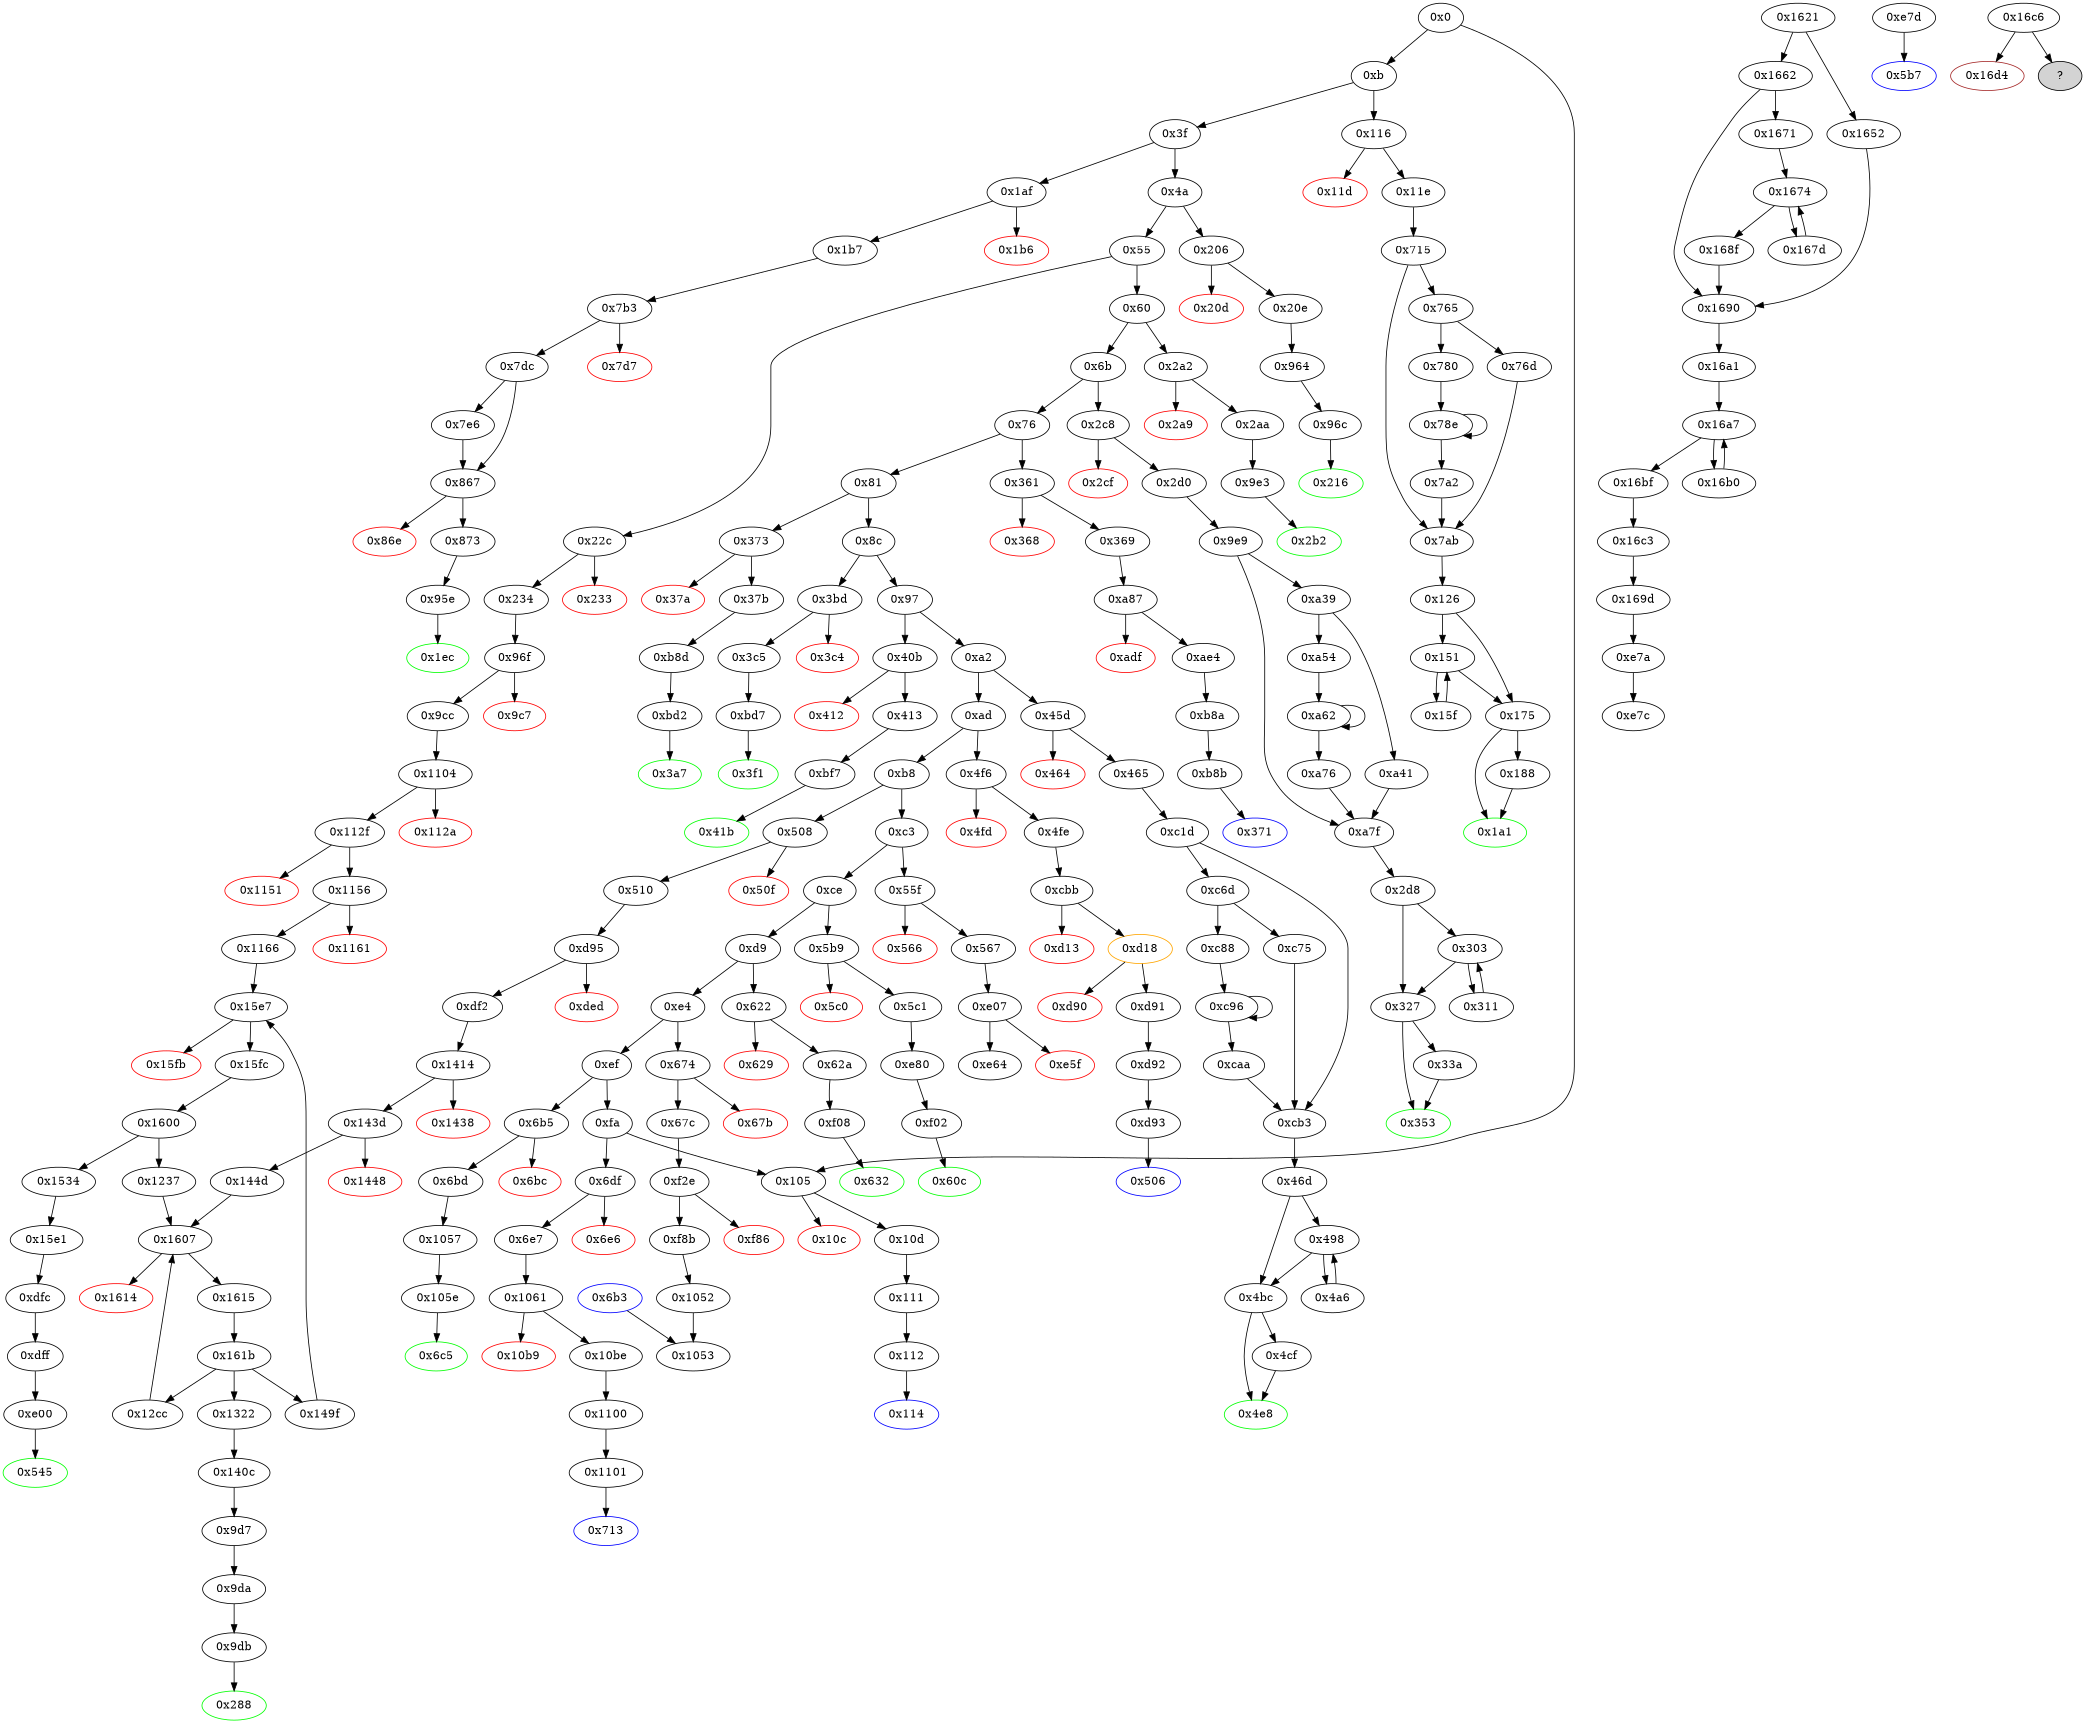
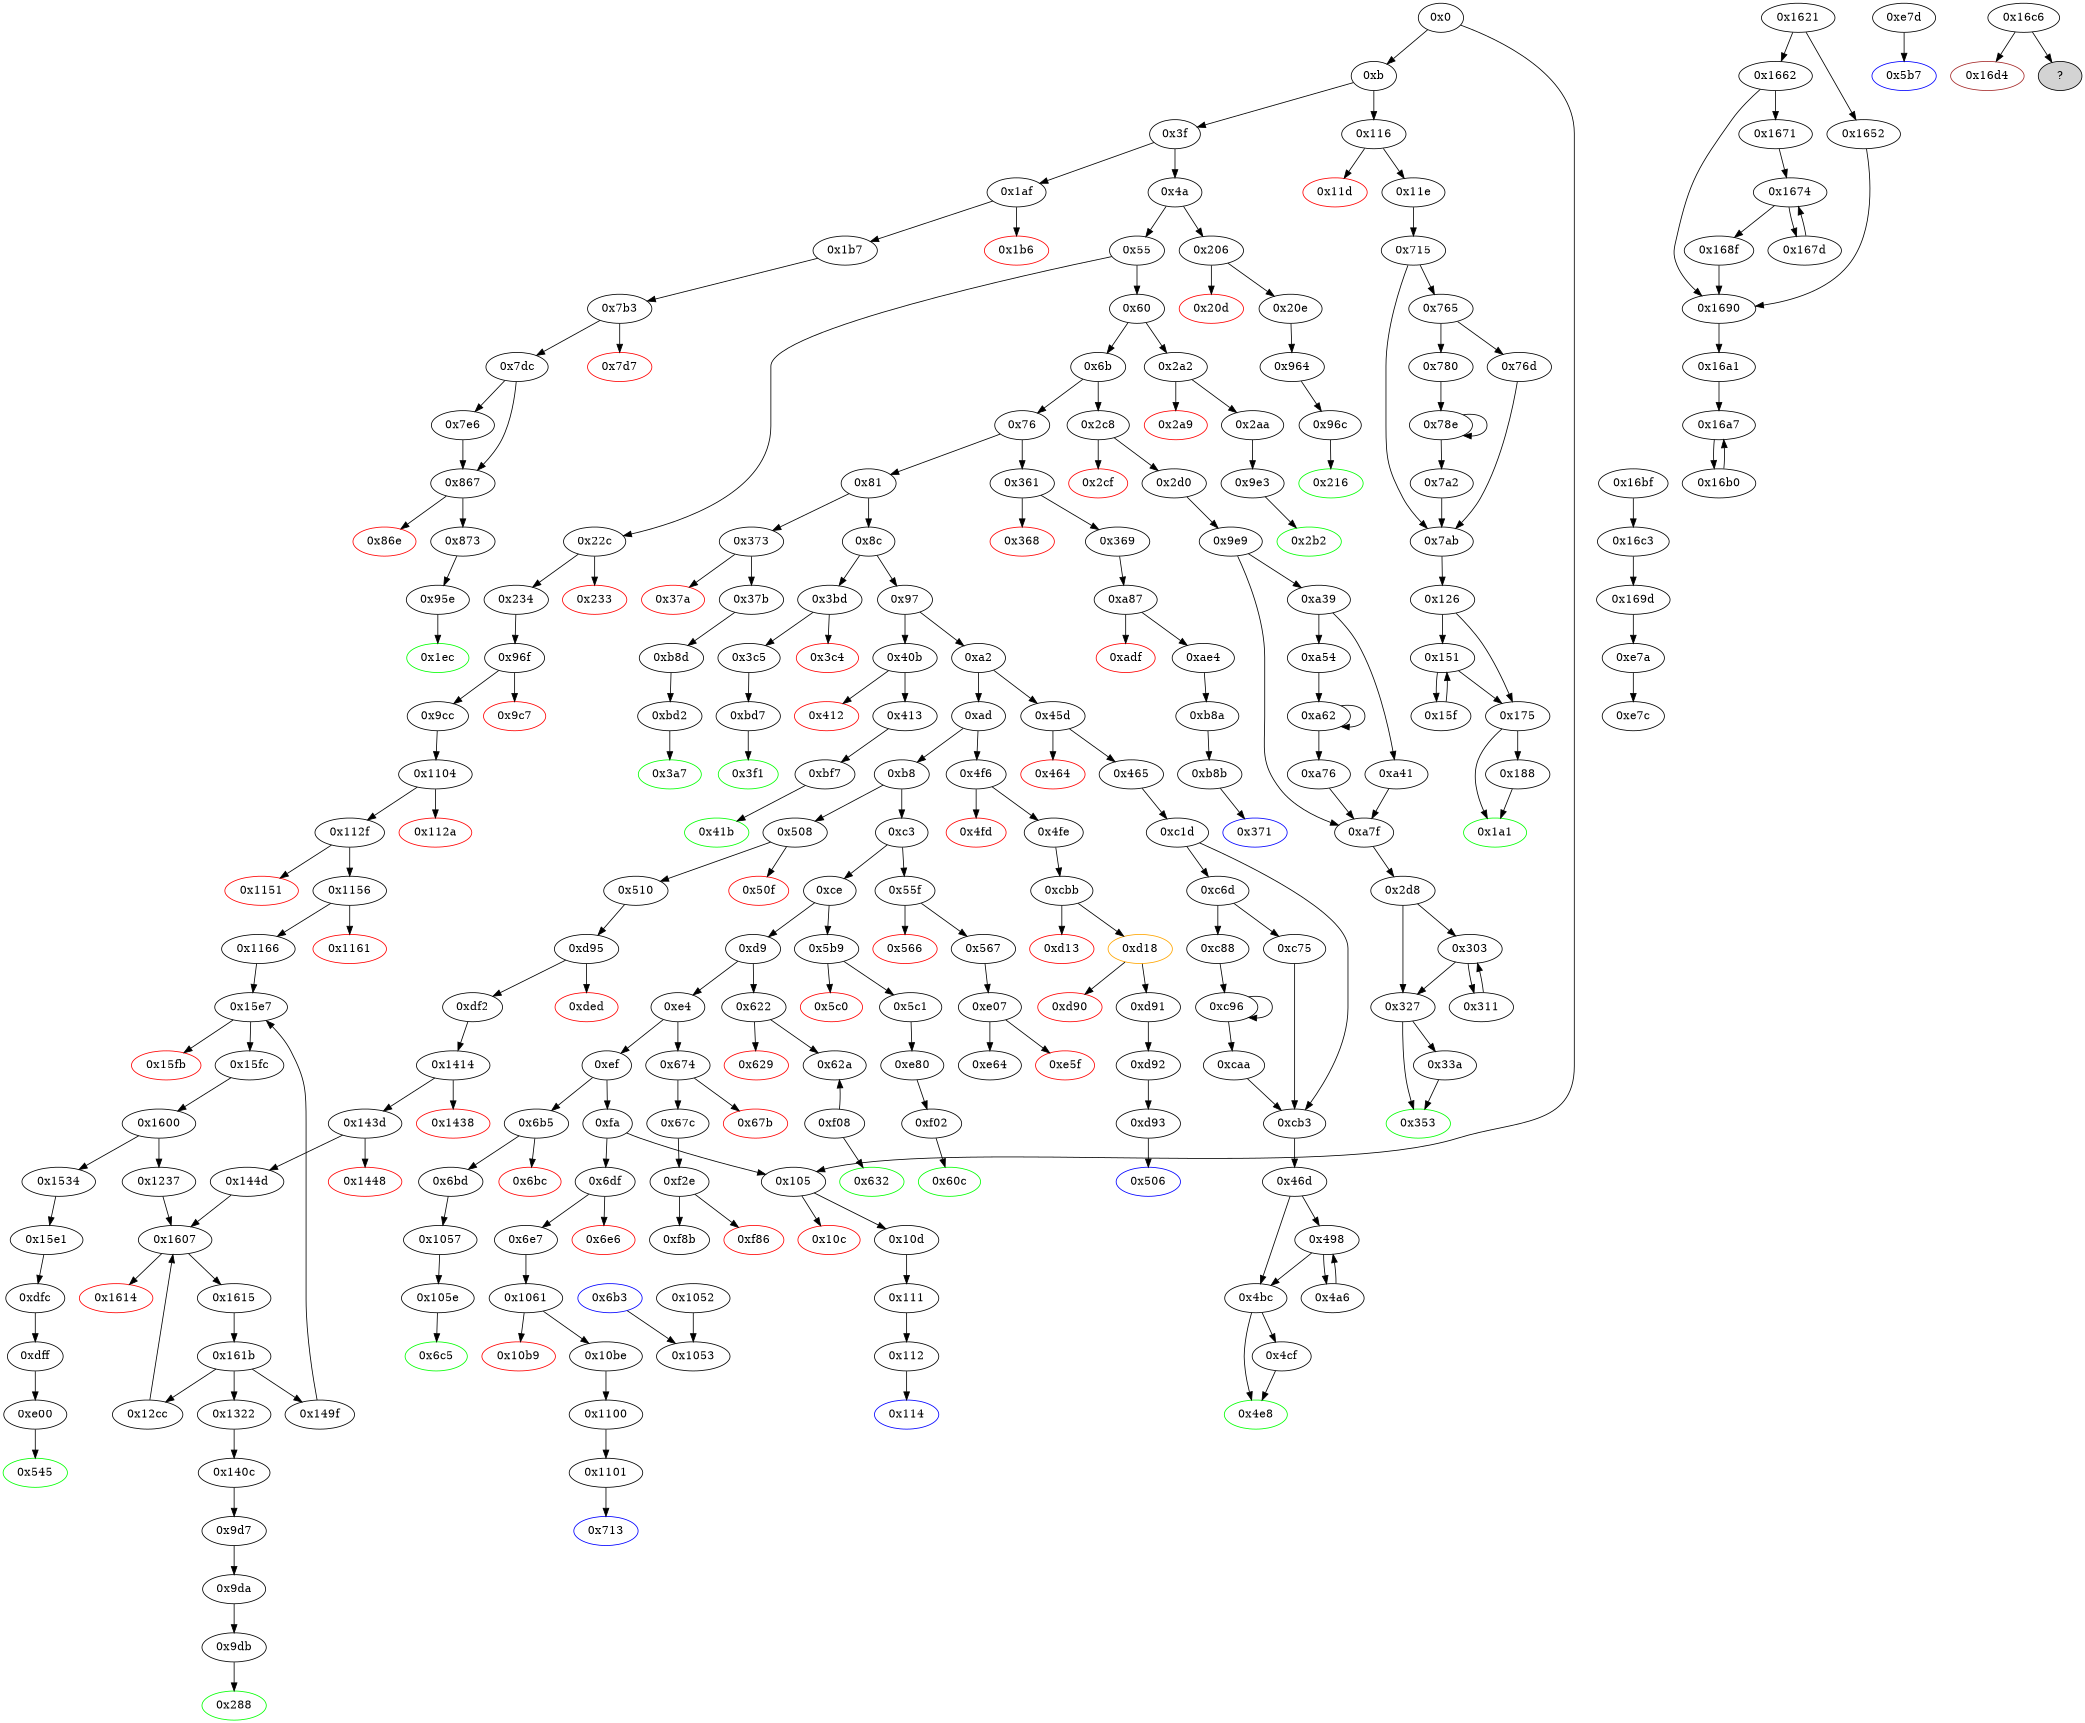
(1680, 452) -> none
(829, 1090) -> (840, 1099)
(685, 1265) -> none
